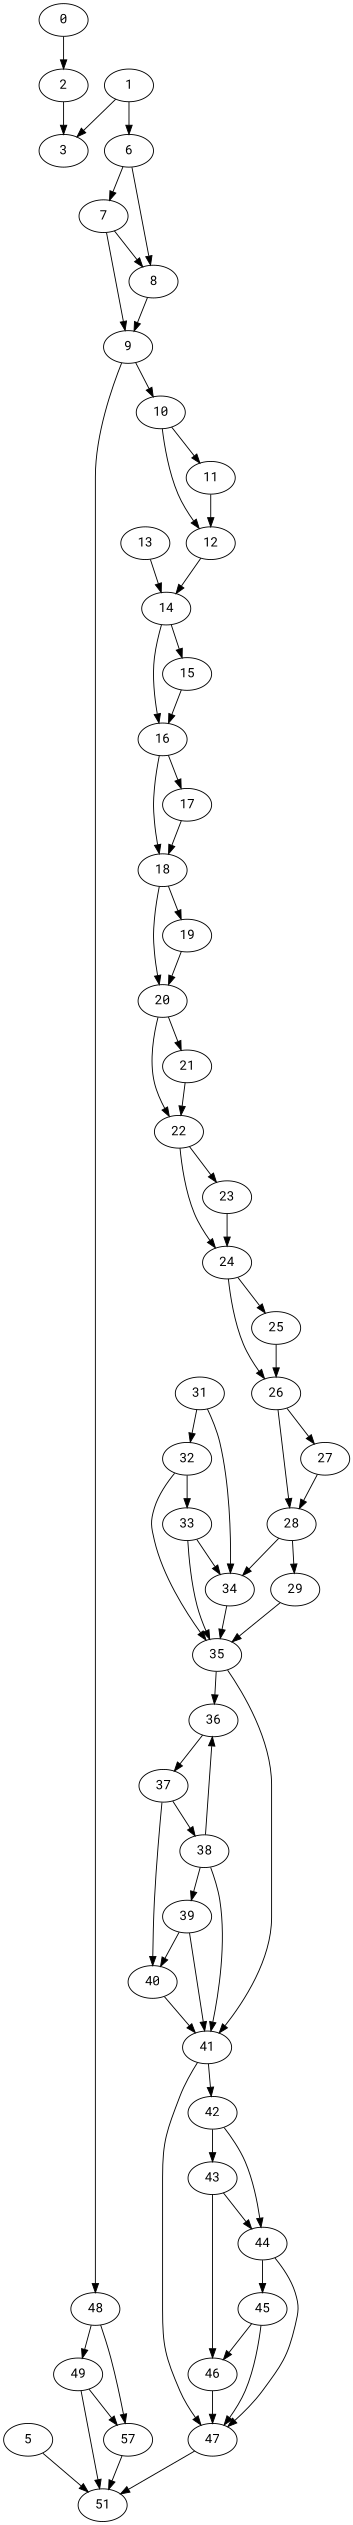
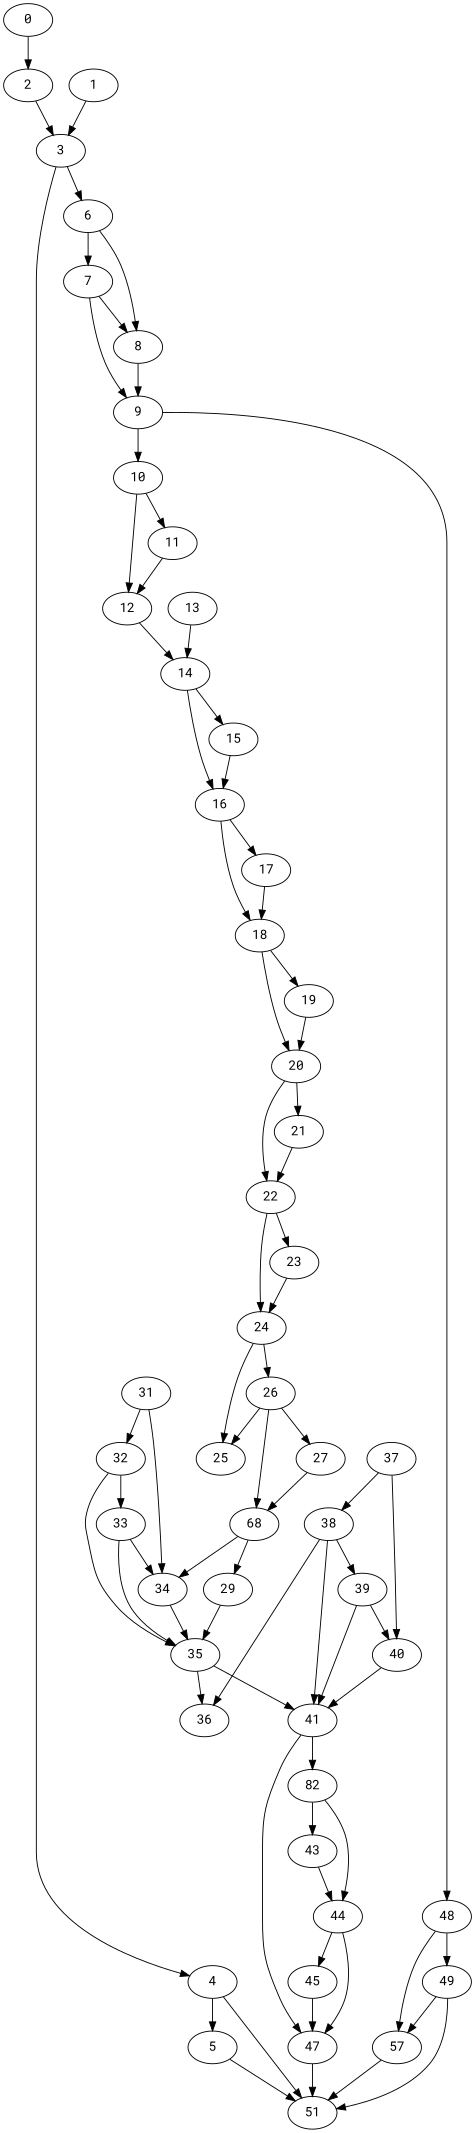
(129, 114) -> (73, 179)
(276, 1356) -> (249, 1422)
(292, 1524) -> (254, 1524)
(191, 1749) -> none
none -> (213, 1982)
(213, 2113) -> (312, 1786)
(213, 2374) -> none
